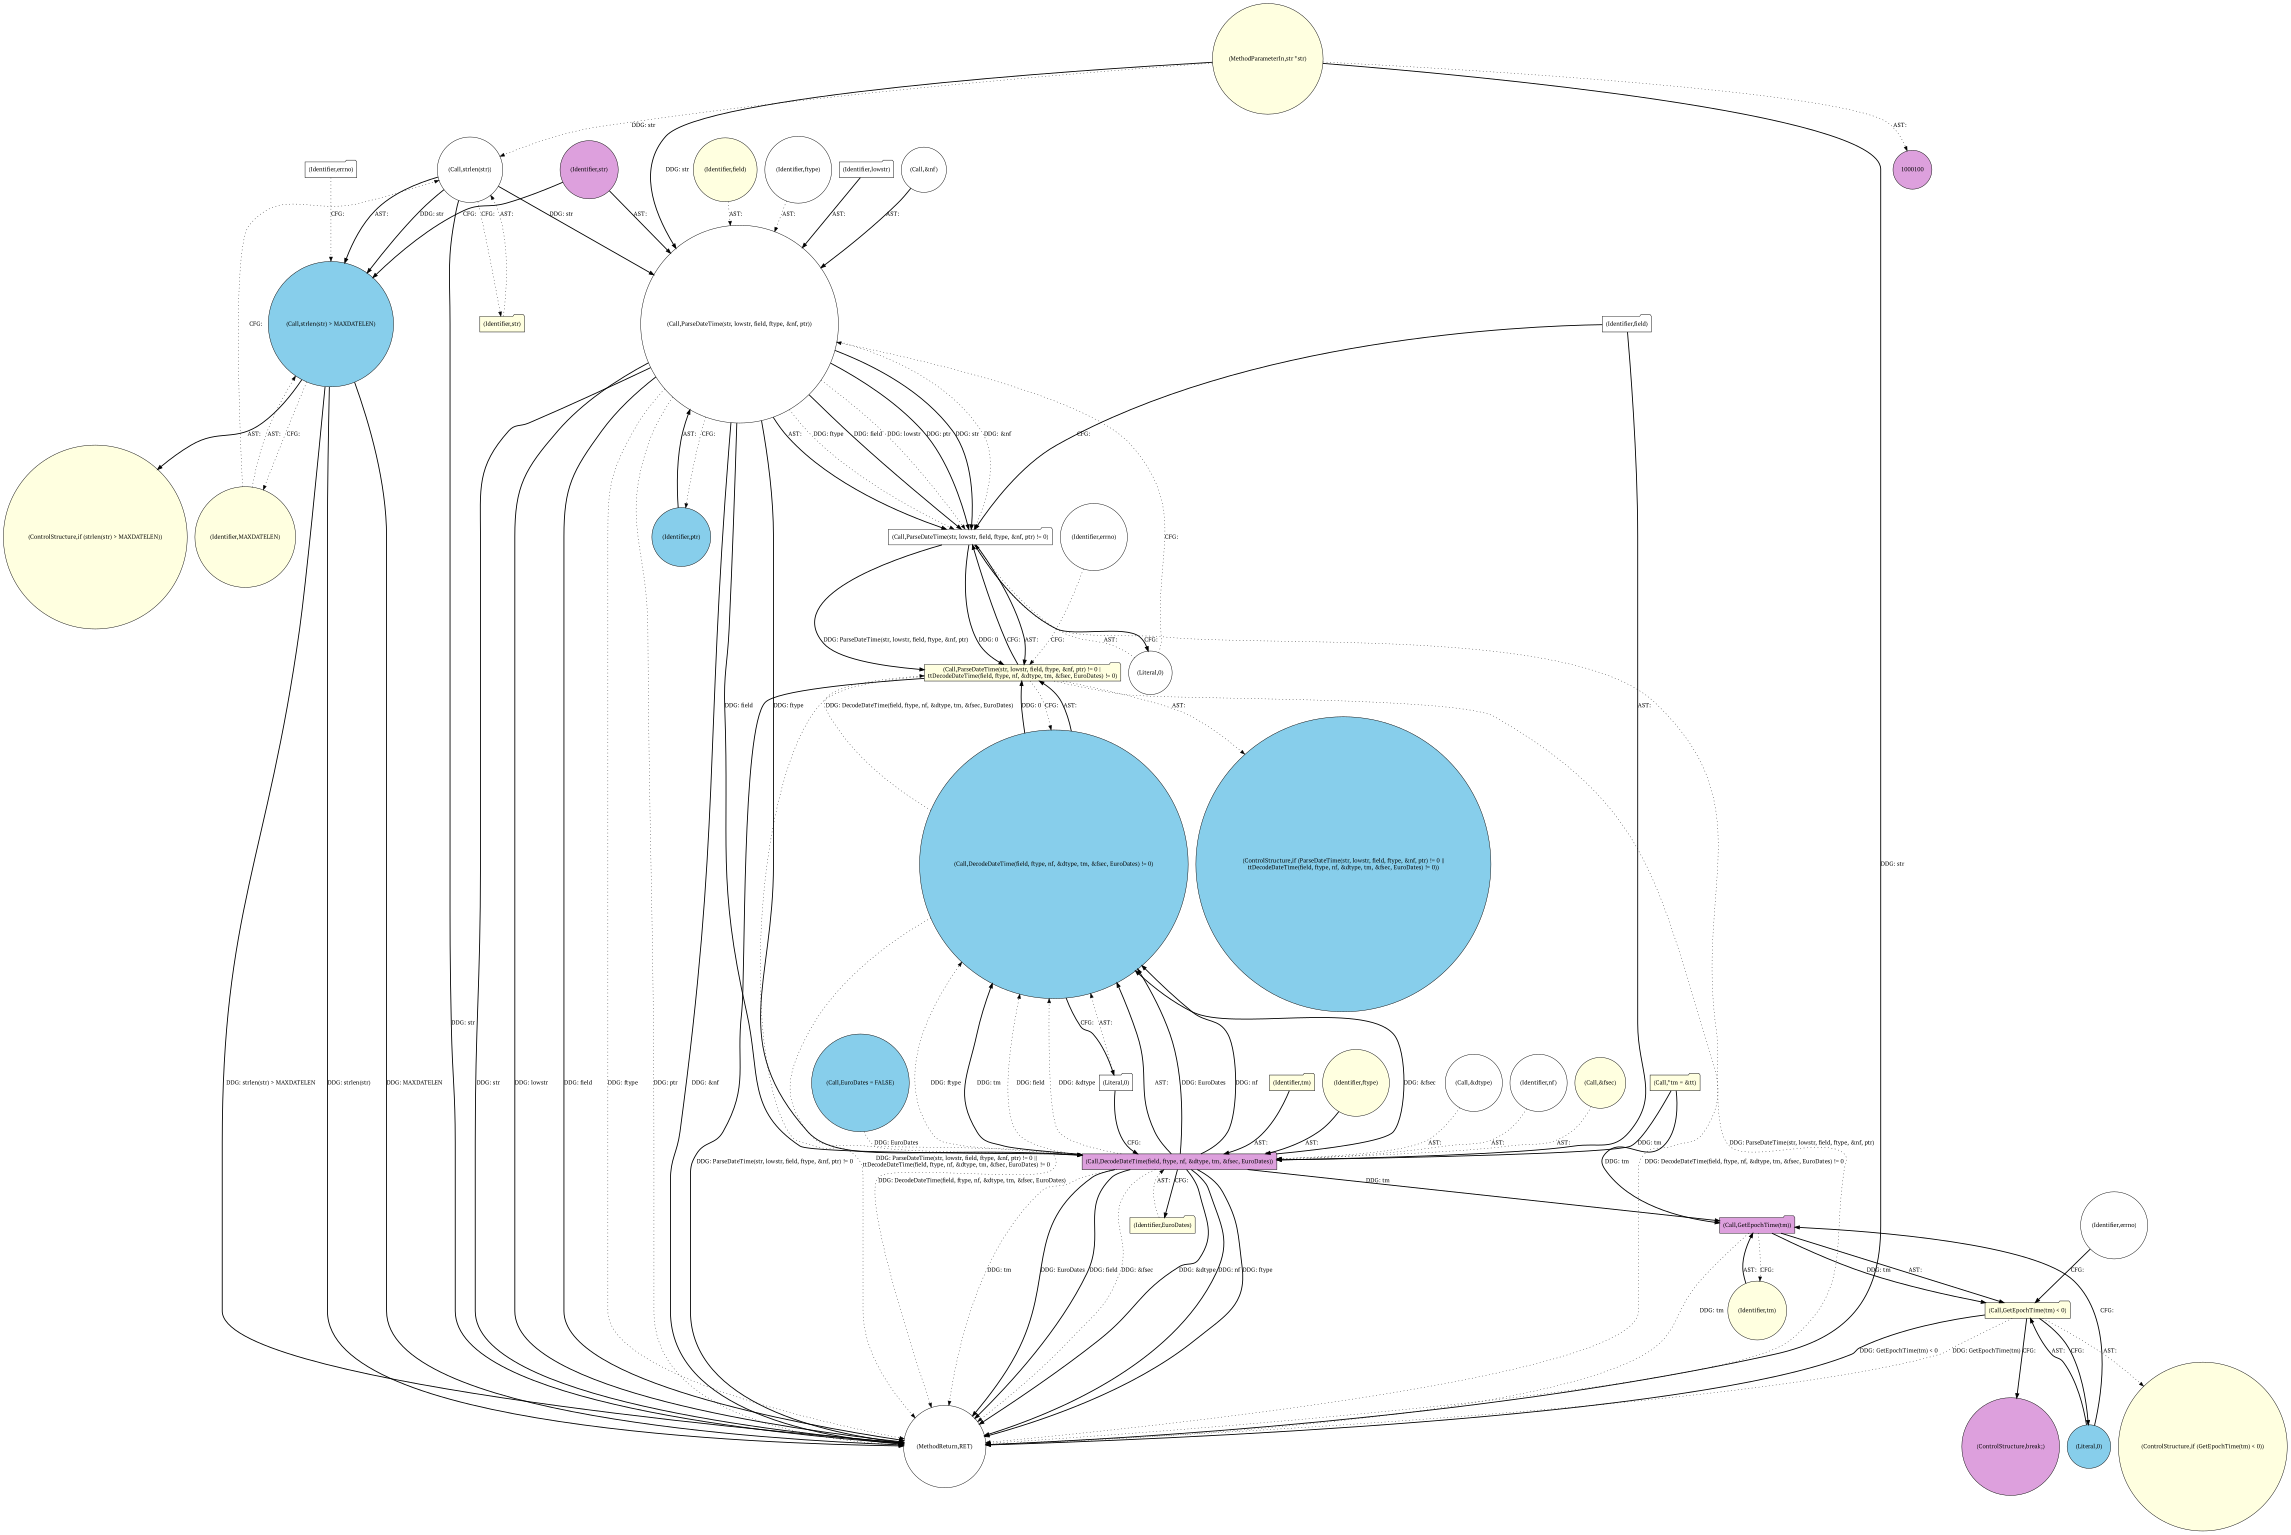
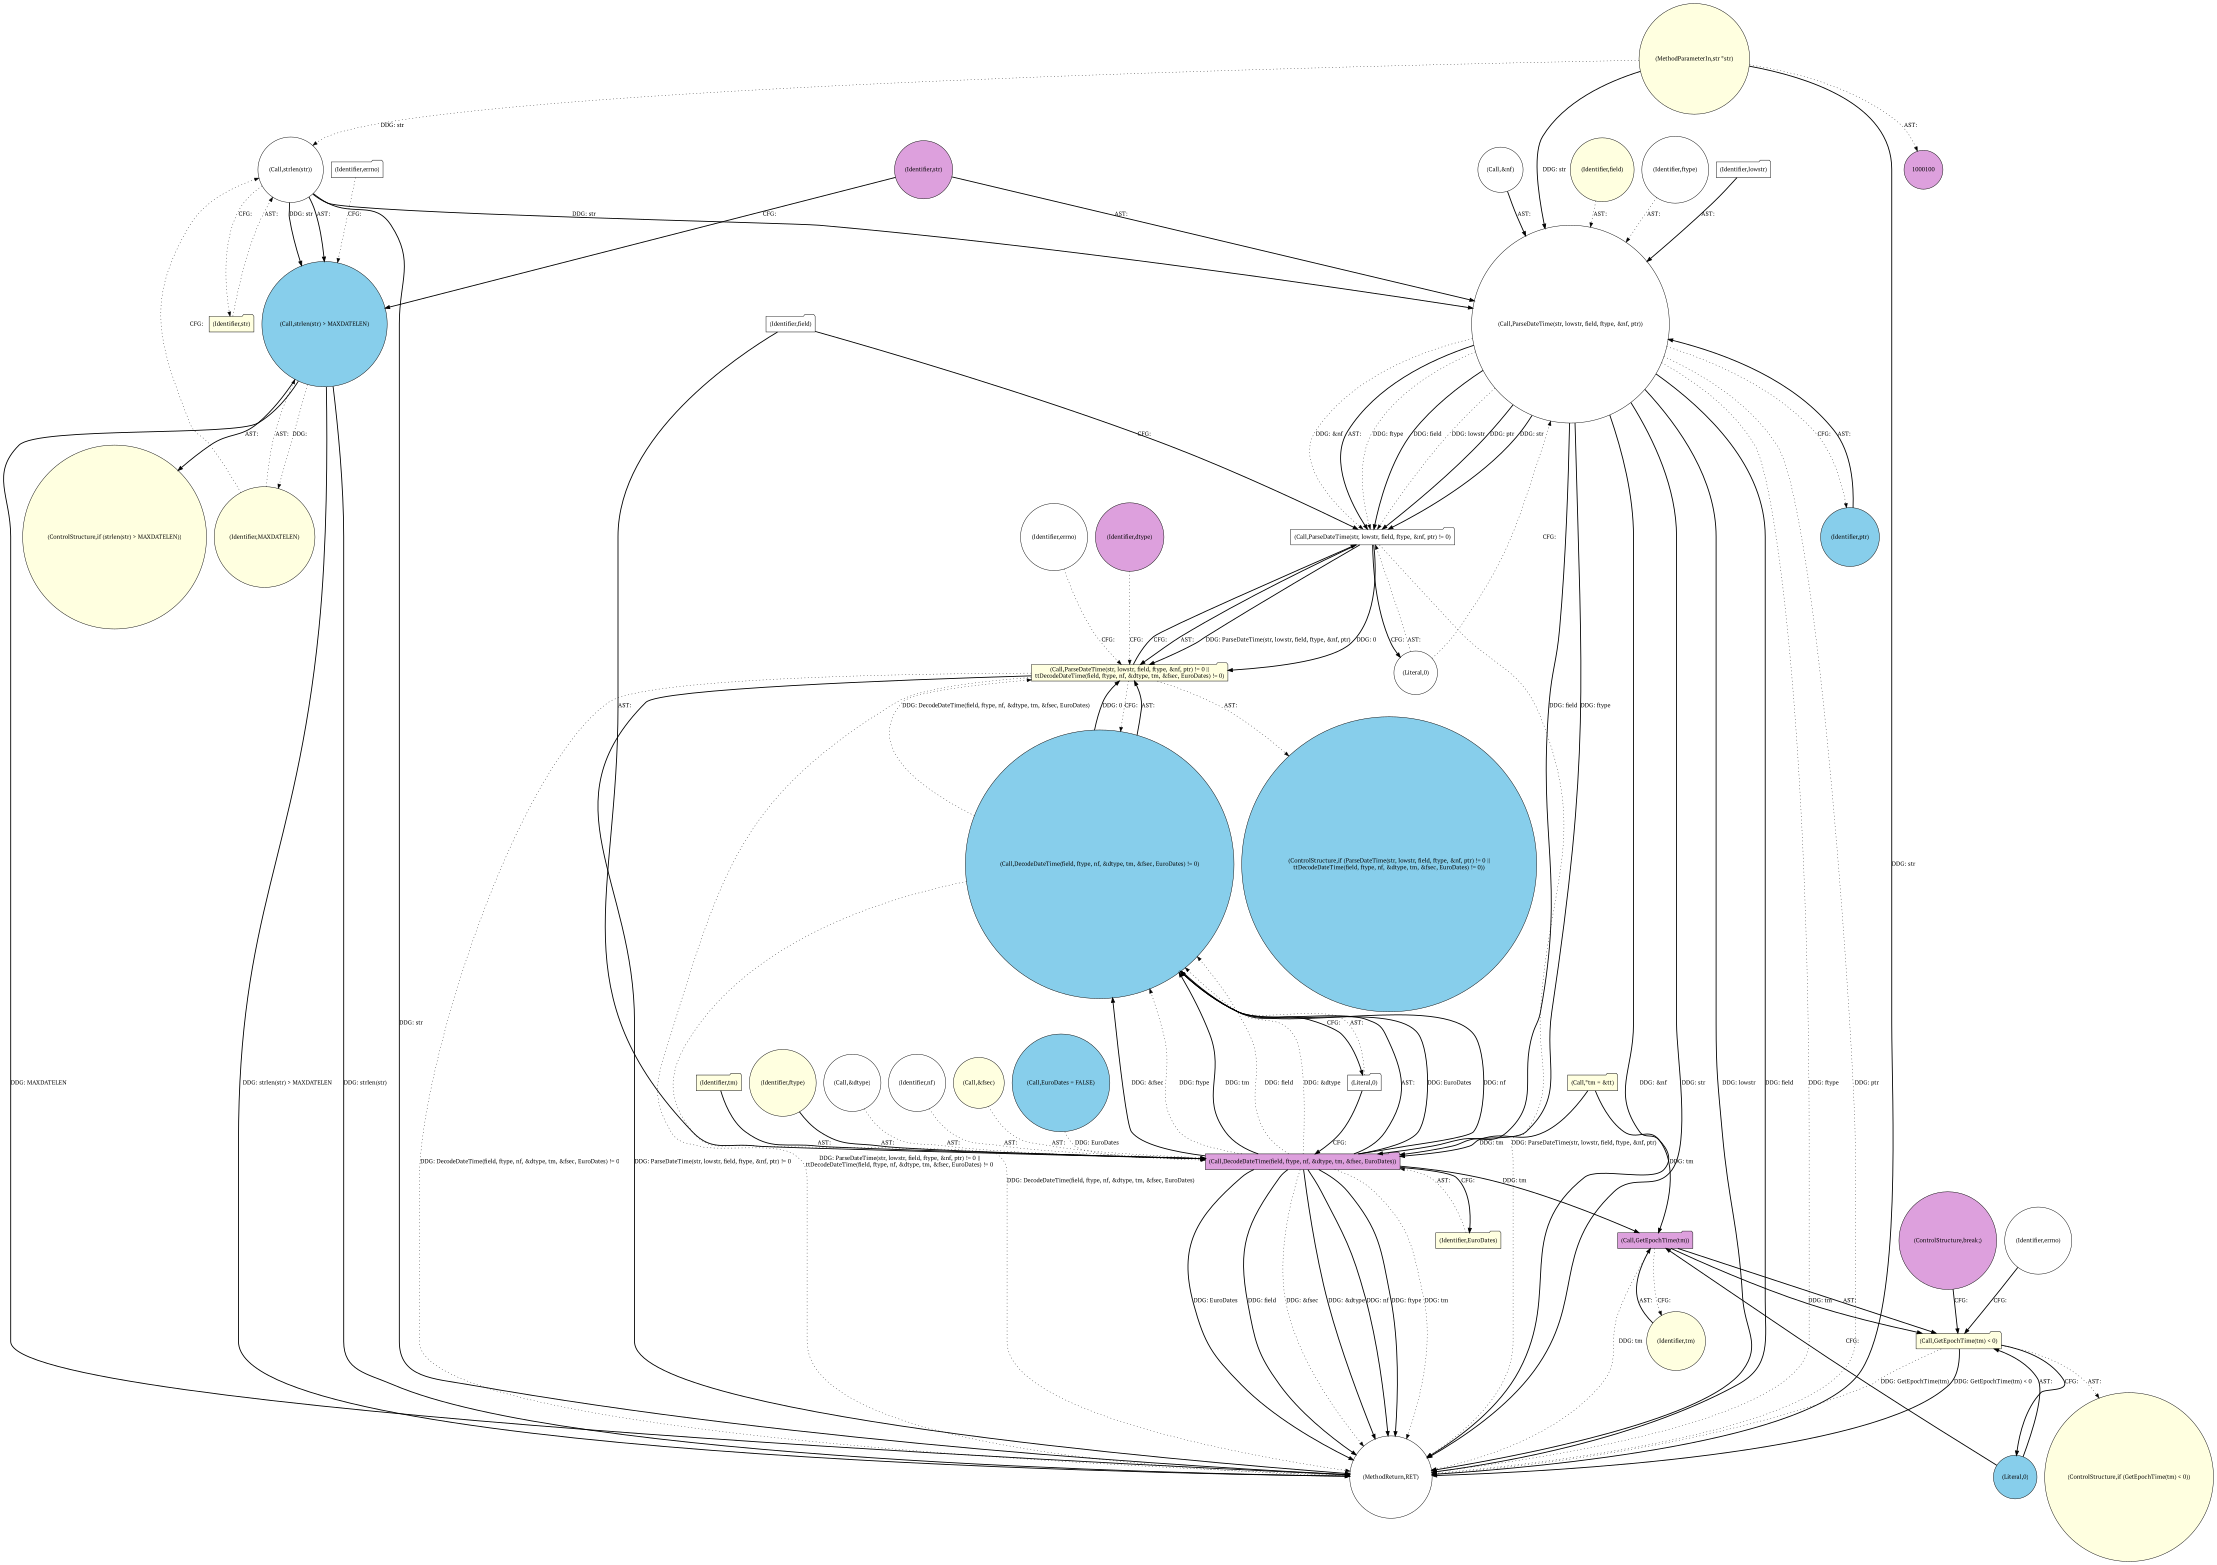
(294, 434) -> (301, 434)
none -> (1130, 537)
(2022, 1356) -> (1955, 1309)
